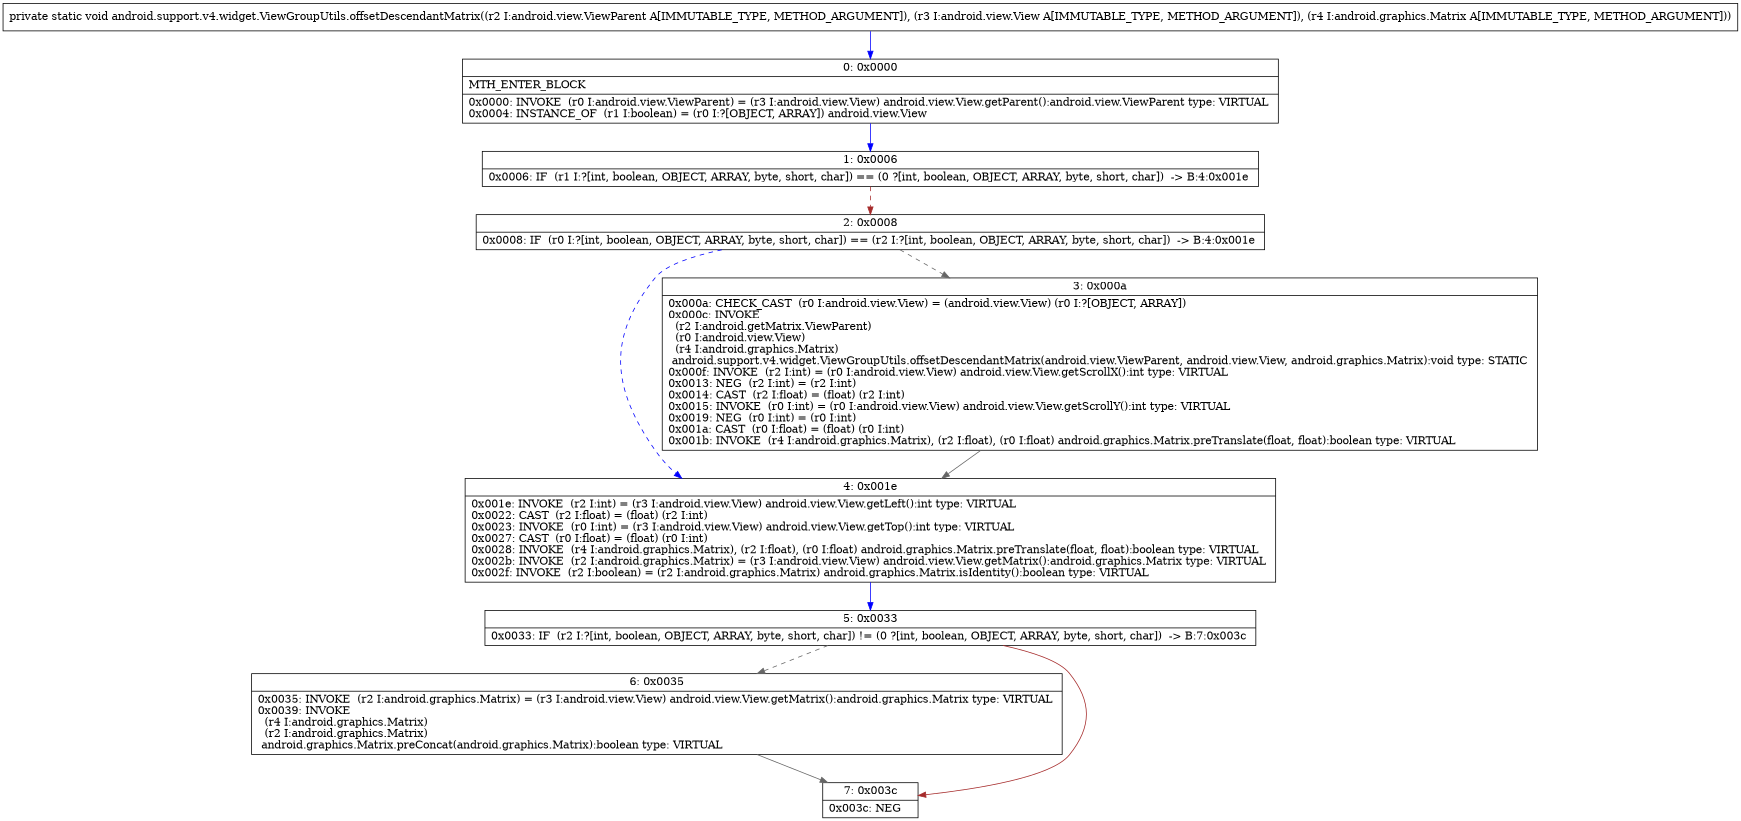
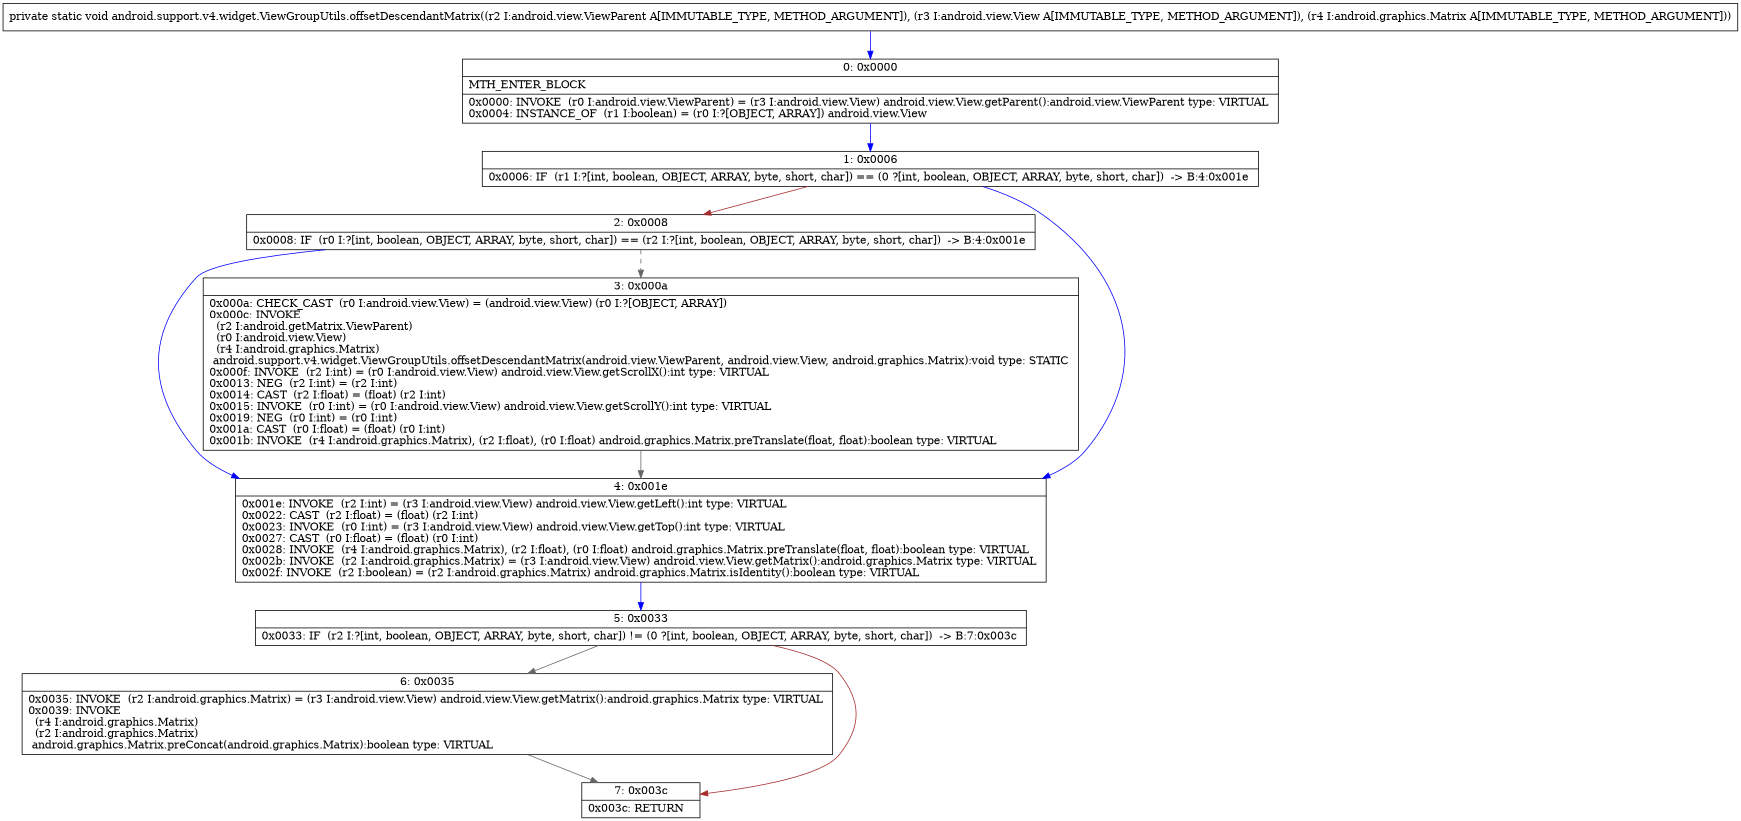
(870, 197) -> (759, 200)
none -> (1118, 312)
(622, 343) -> (168, 320)
(796, 658) -> (567, 658)
(870, 809) -> (641, 809)
